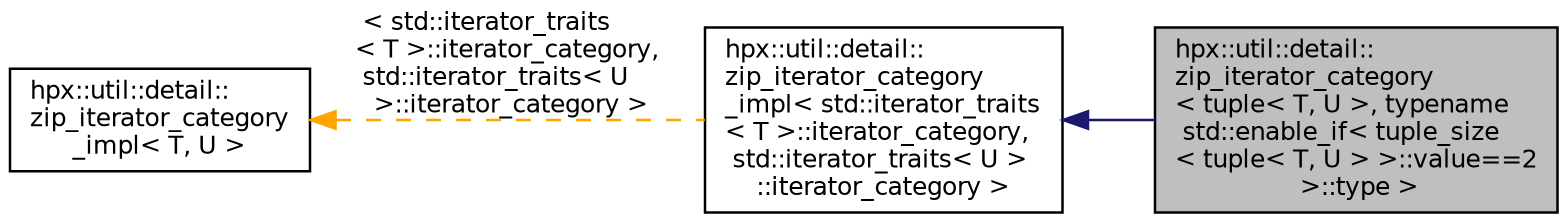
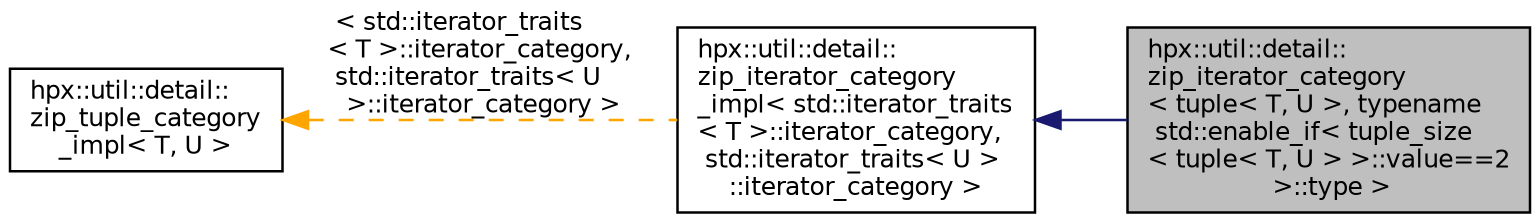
(160, 120) -> (146, 120)
